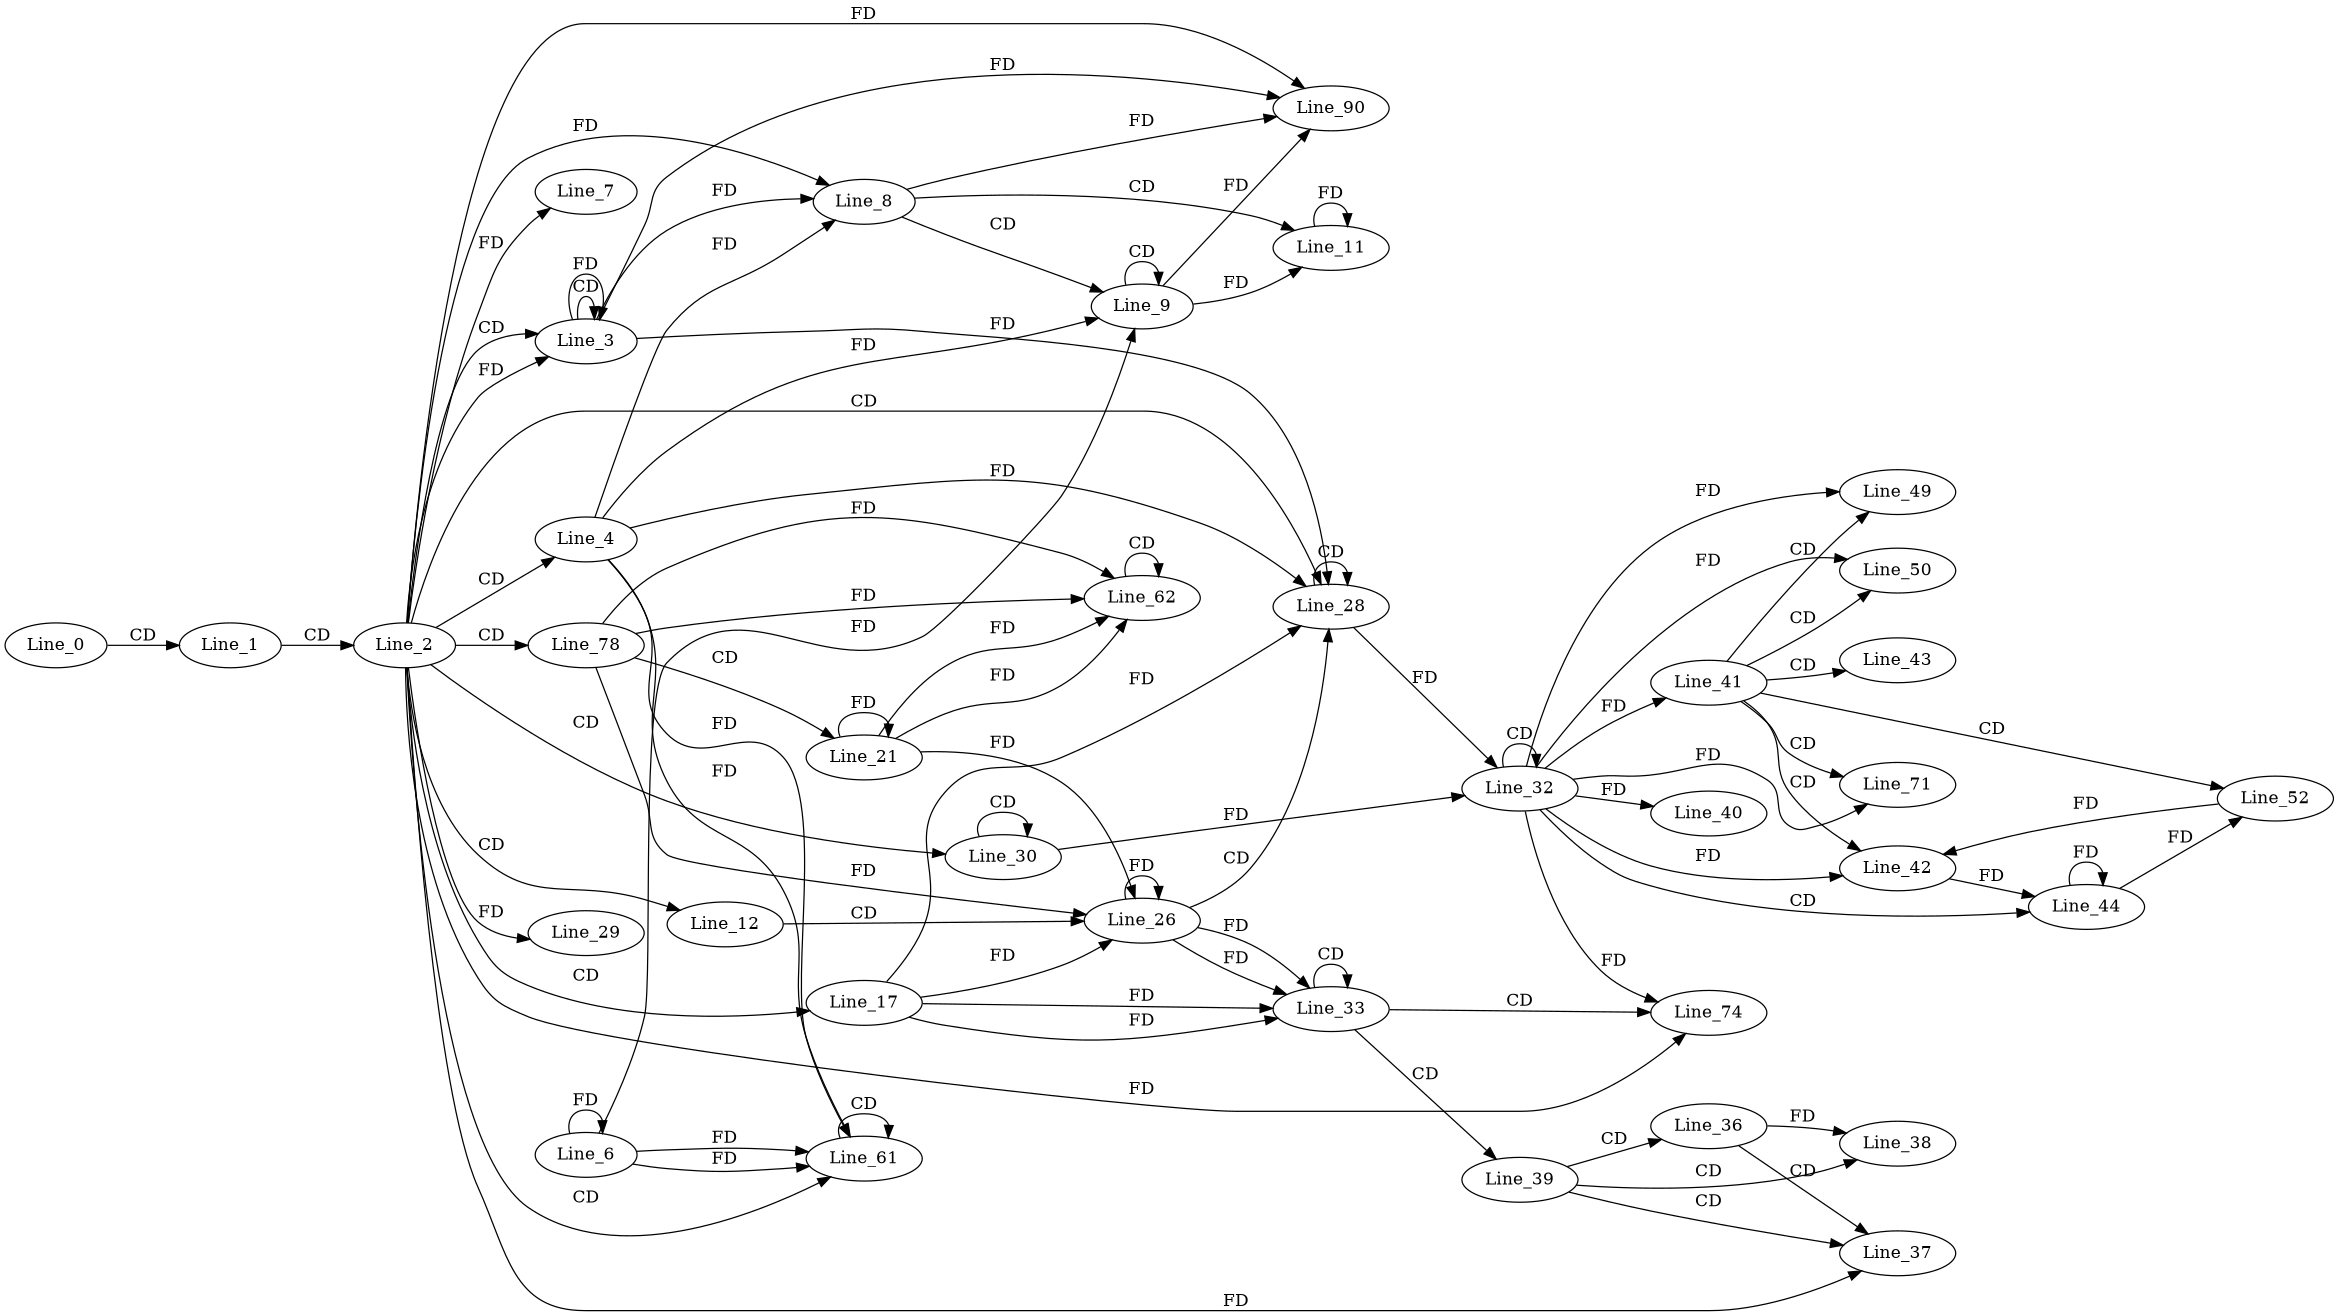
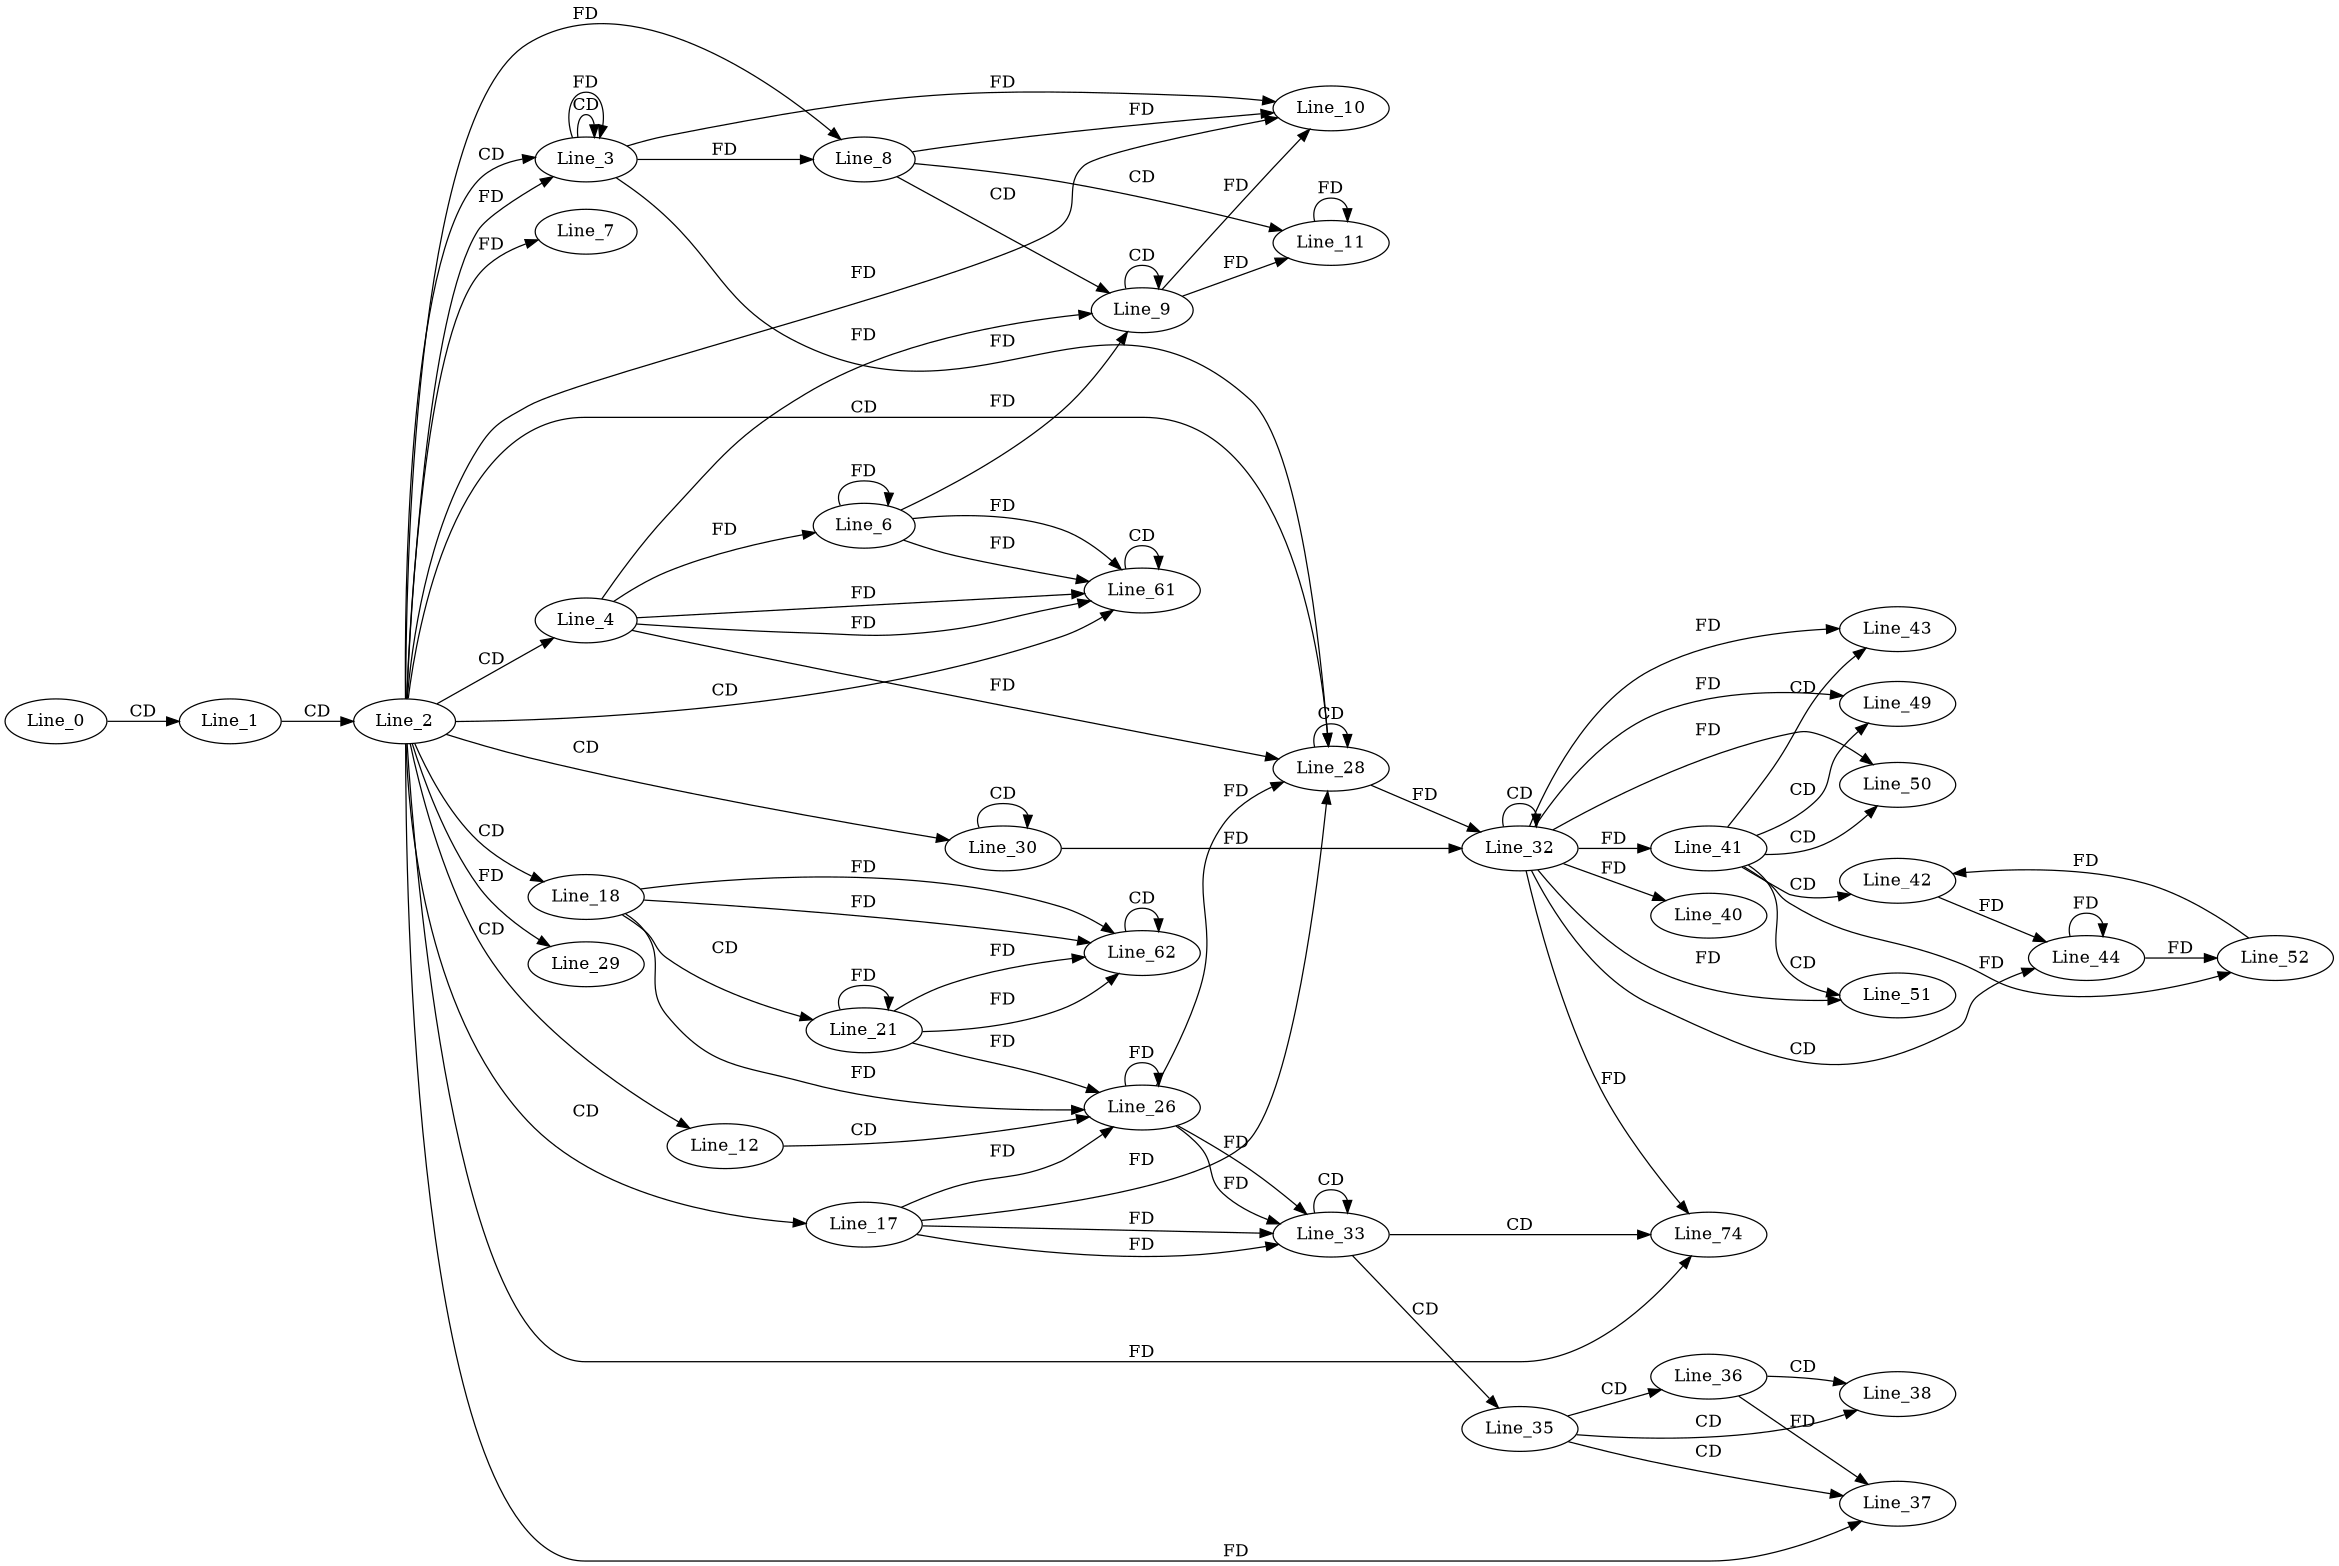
(1331, 108) -> (1331, 108)
(670, 327) -> (705, 558)
(586, 645) -> (586, 897)
(1992, 729) -> (1992, 964)
(1898, 785) -> (1898, 995)
(1237, 859) -> (1237, 792)
(1680, 872) -> (1643, 675)
(1803, 1117) -> (1803, 1367)
(1803, 1172) -> (1803, 1422)
(1520, 1180) -> (1520, 1429)
